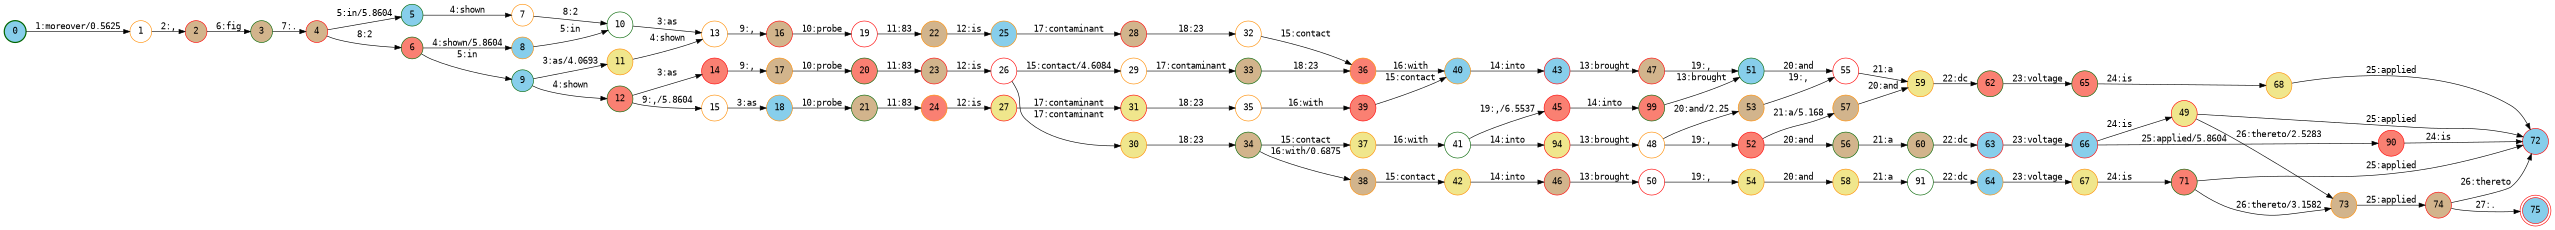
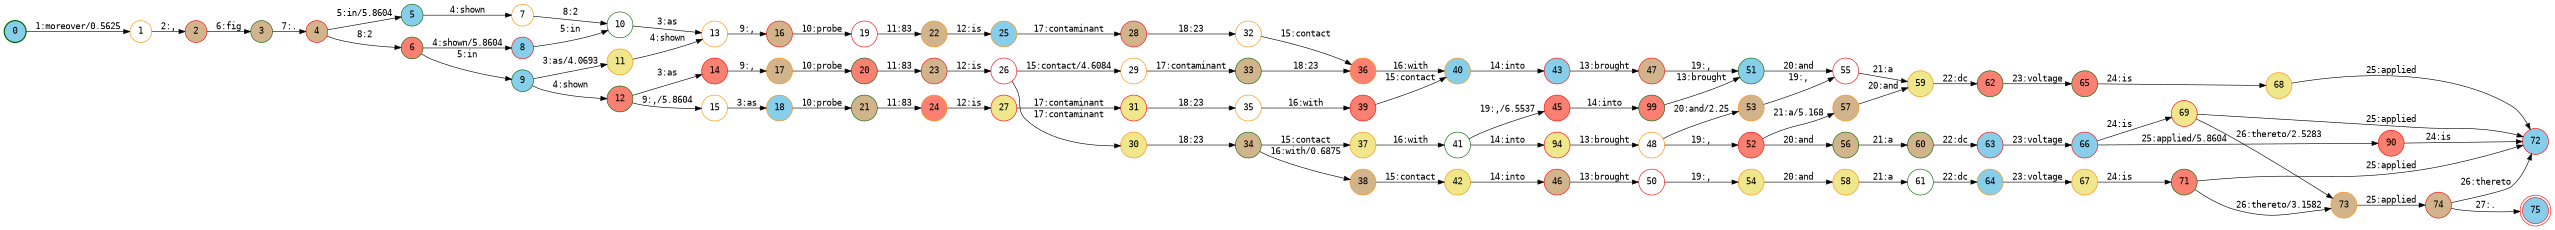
(523, 48) -> (523, 48)
(2184, 113) -> (2184, 113)
(1920, 182) -> (1920, 182)
